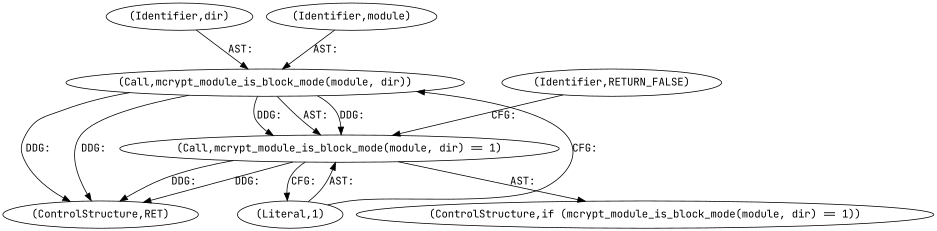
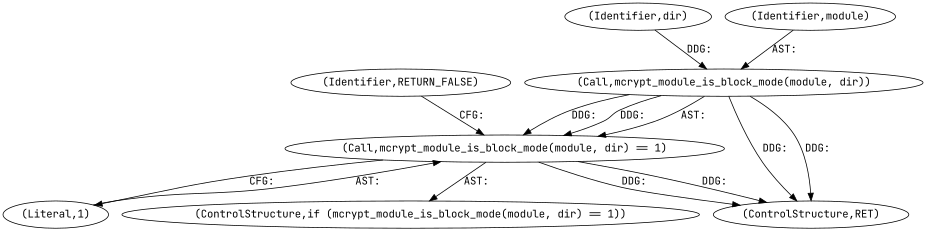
(244, 50) -> (703, 50)
(544, 188) -> none
